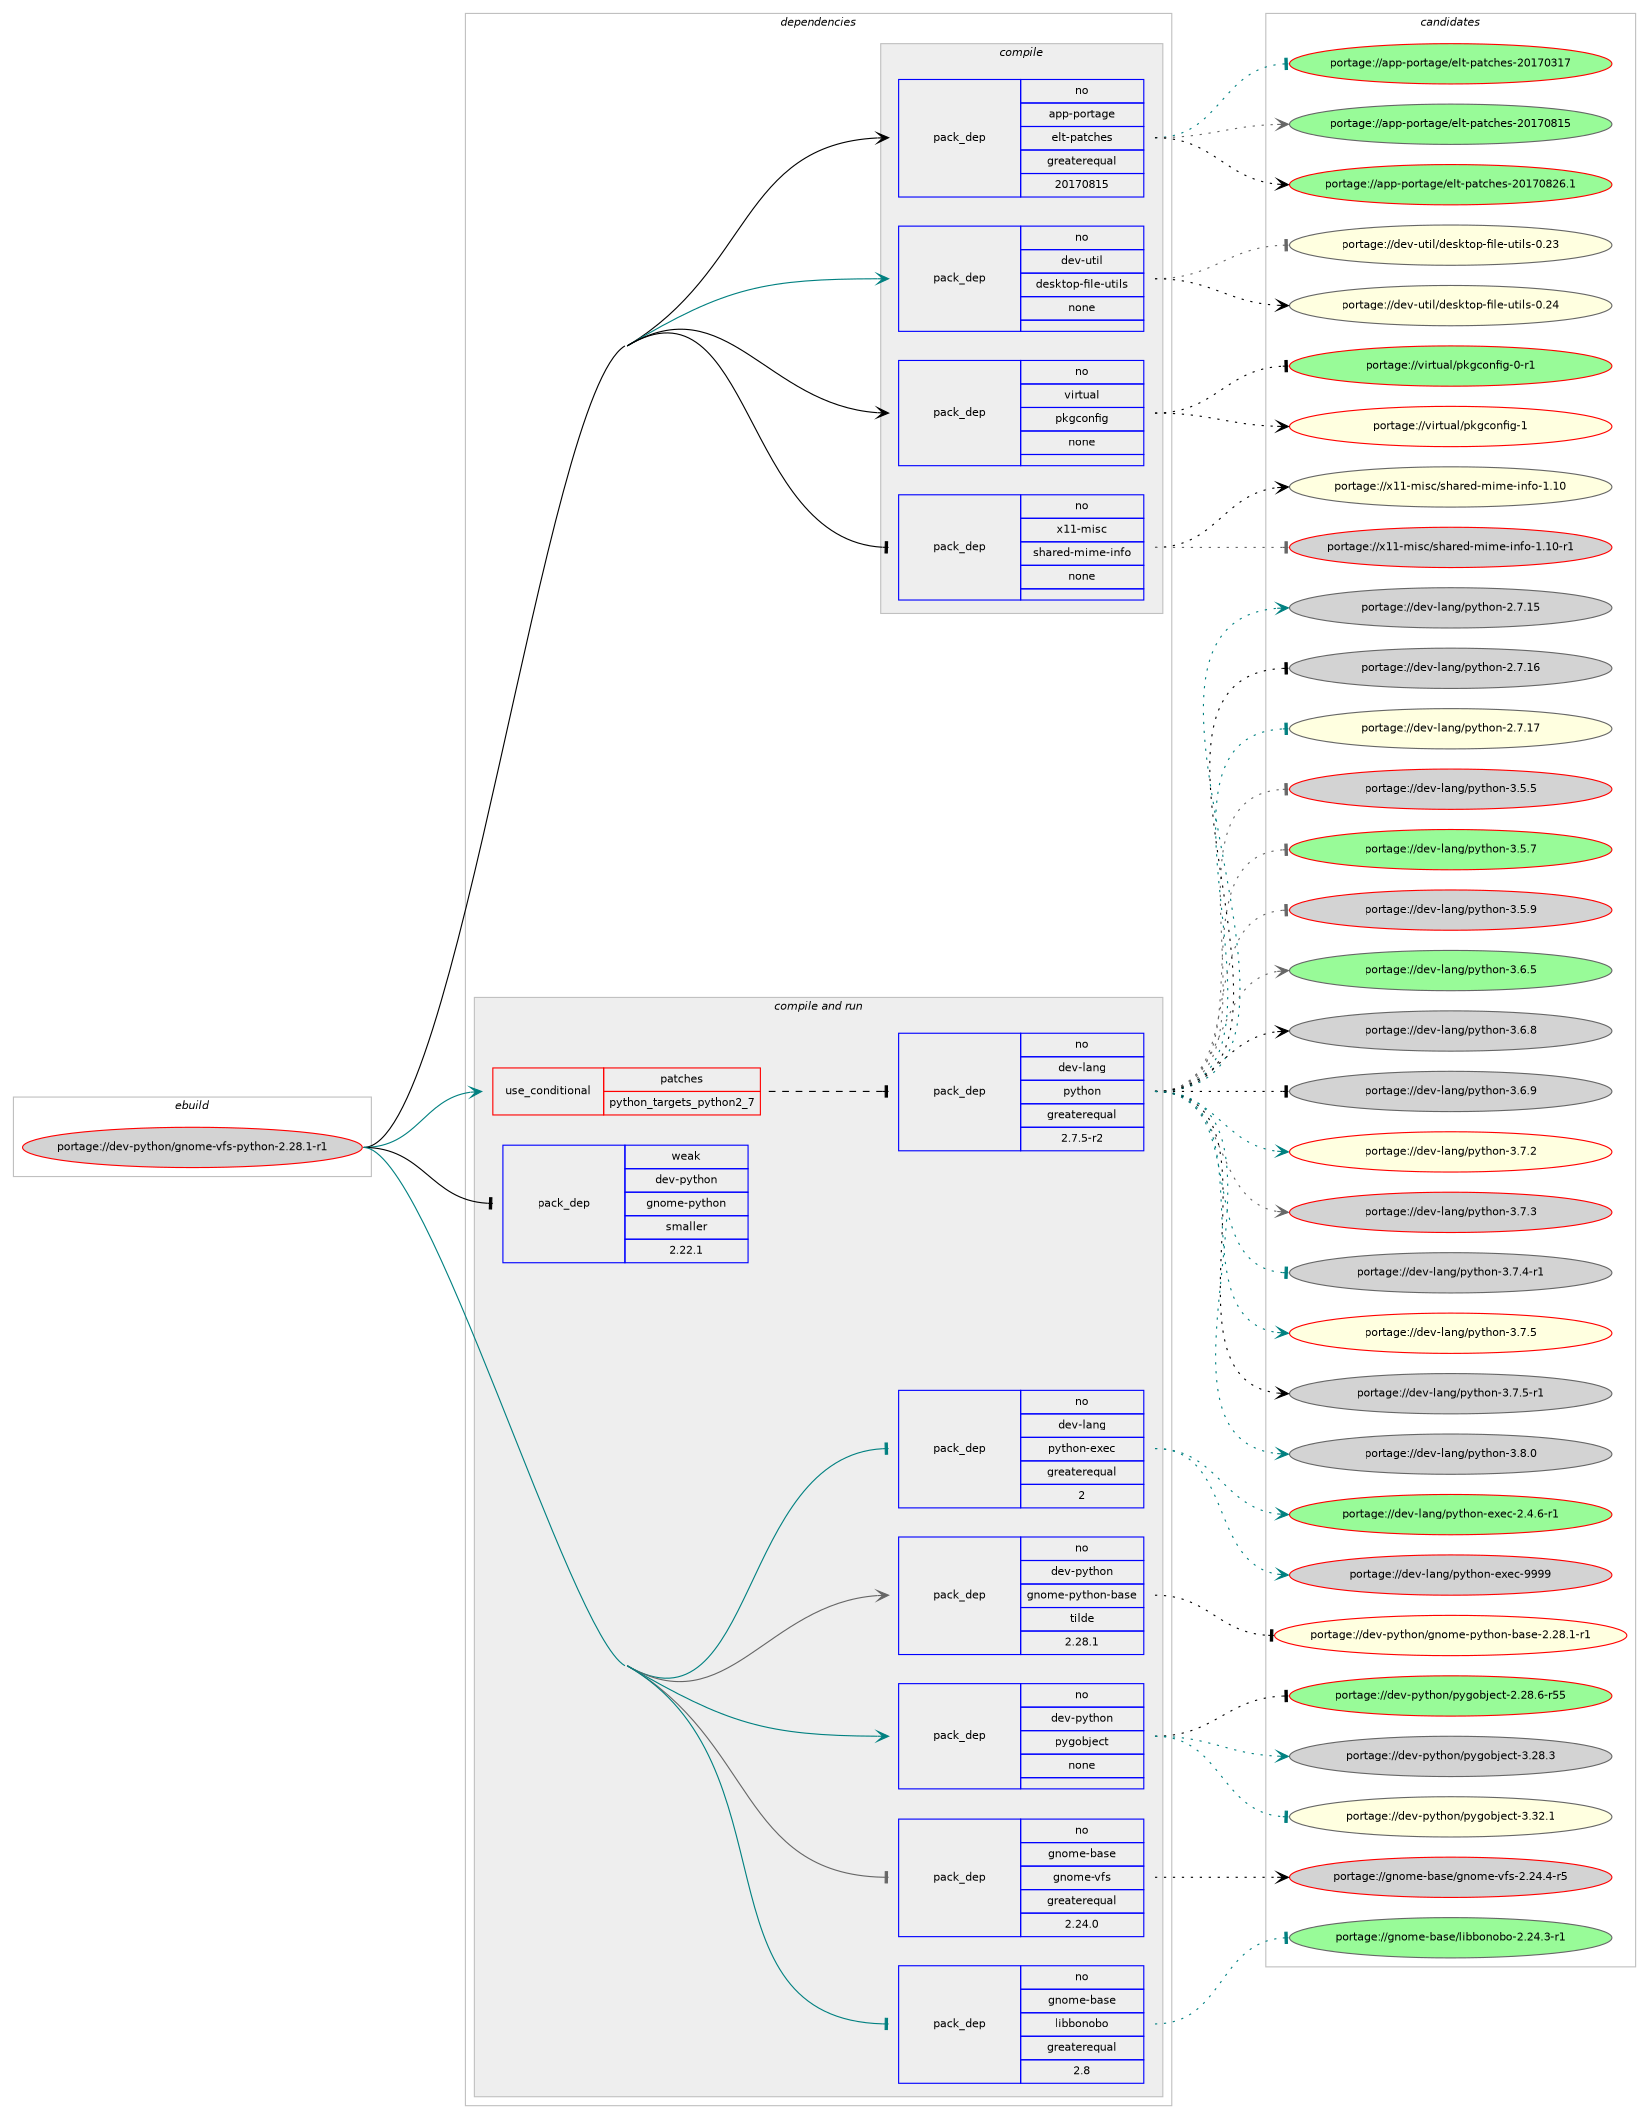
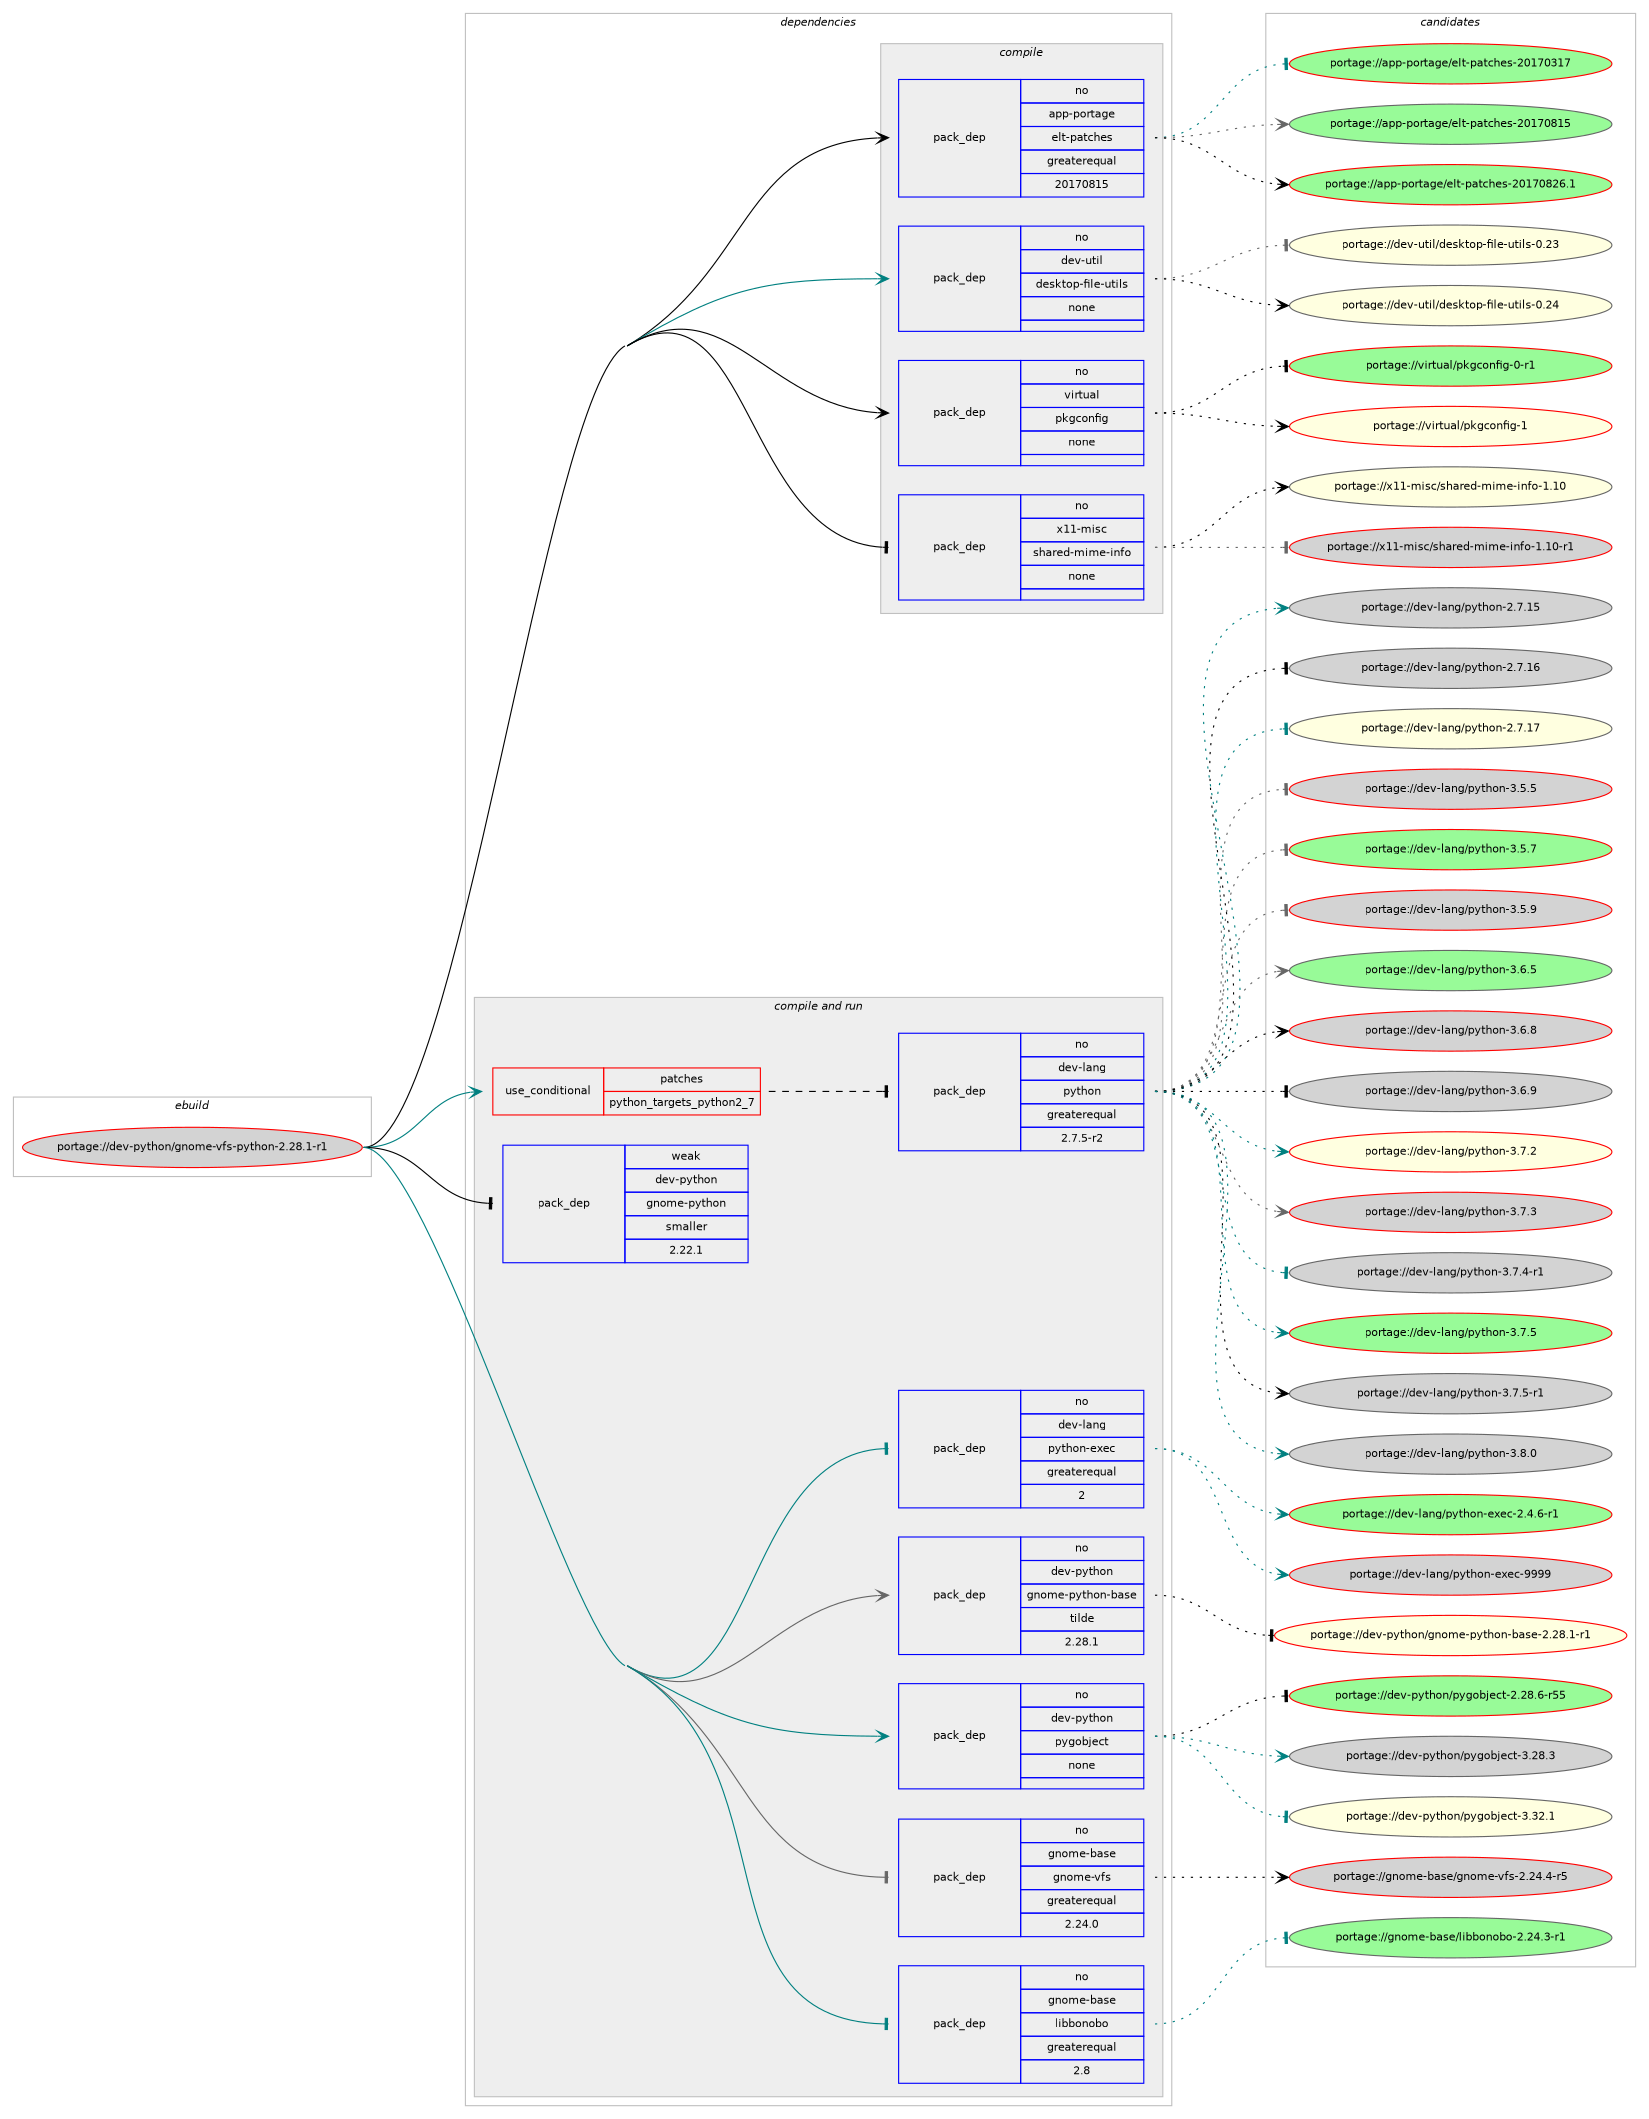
(1451, 1031) -> (1451, 1031)
(1451, 1333) -> (1451, 1333)
